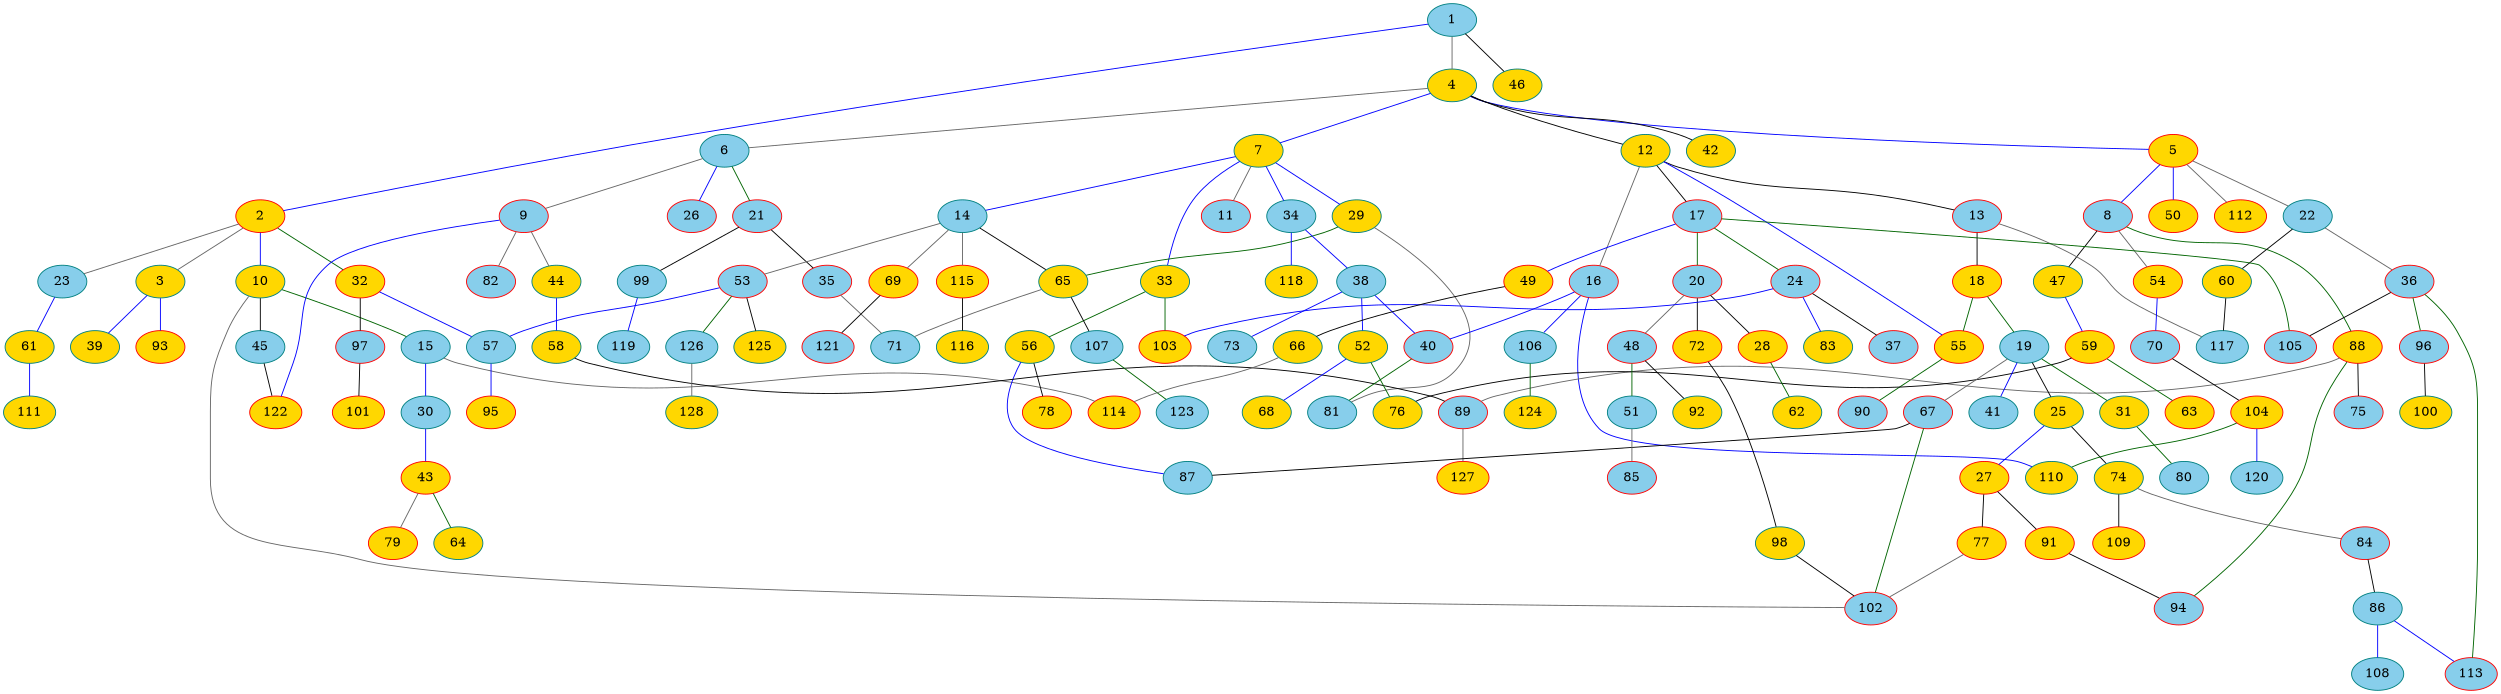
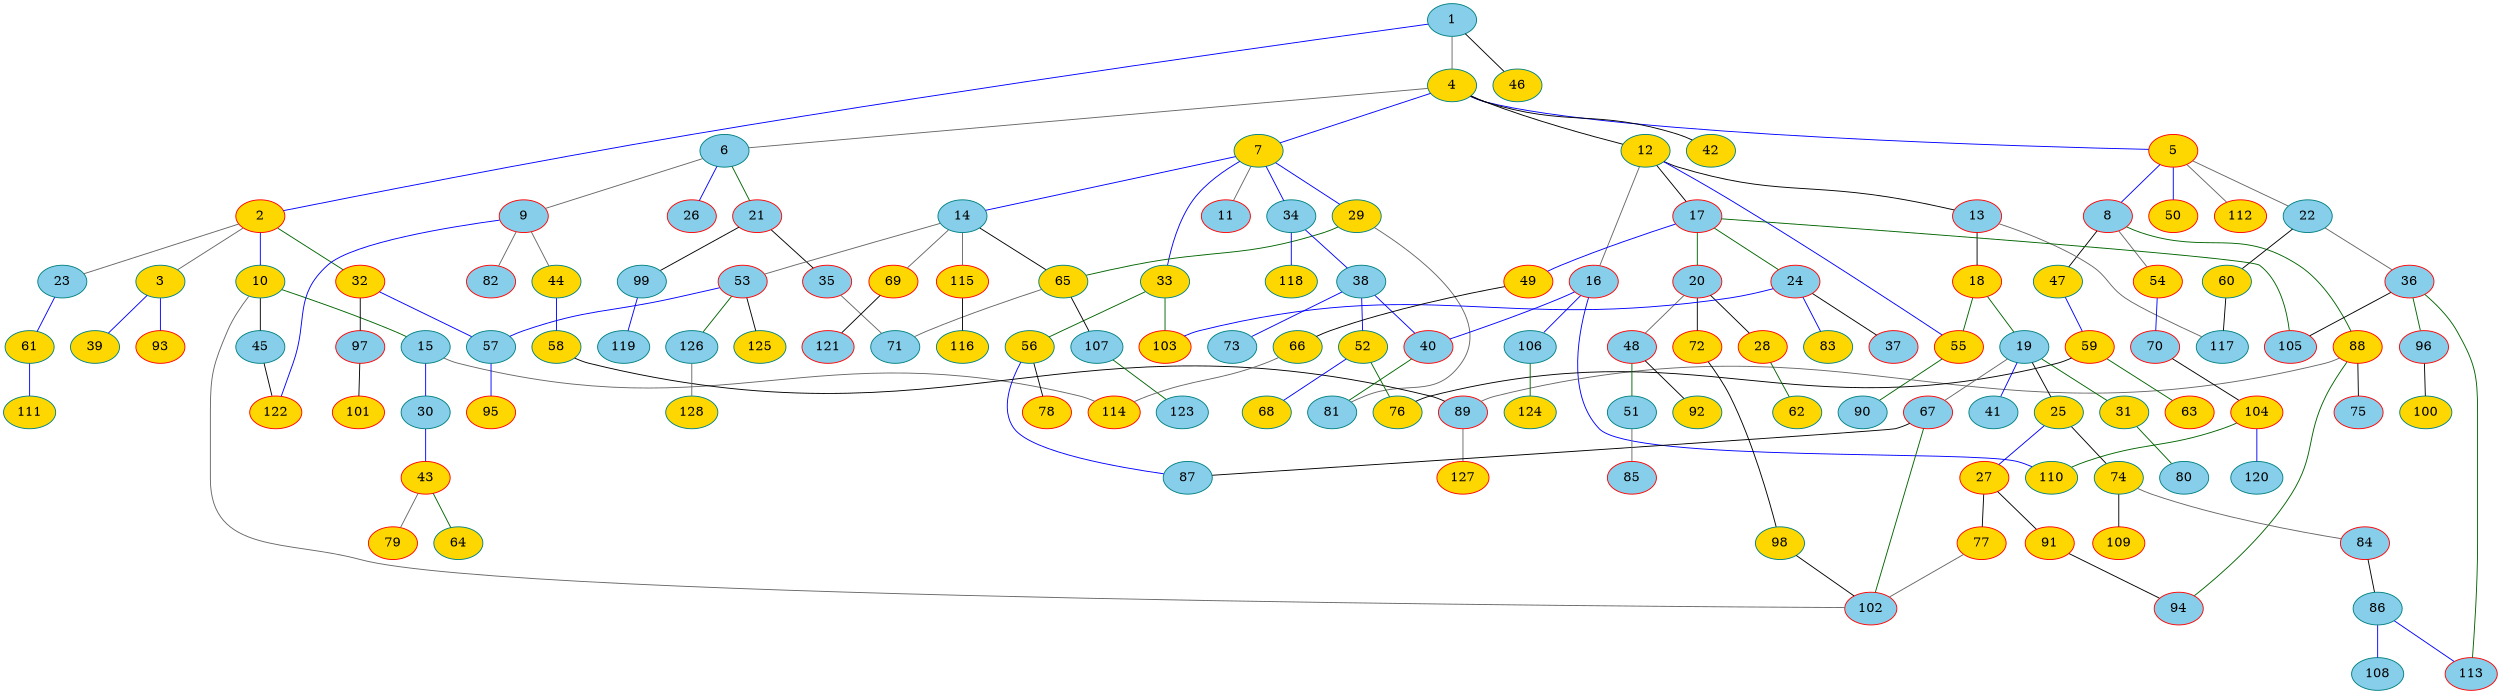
(1863, 412) -> (1863, 412)
